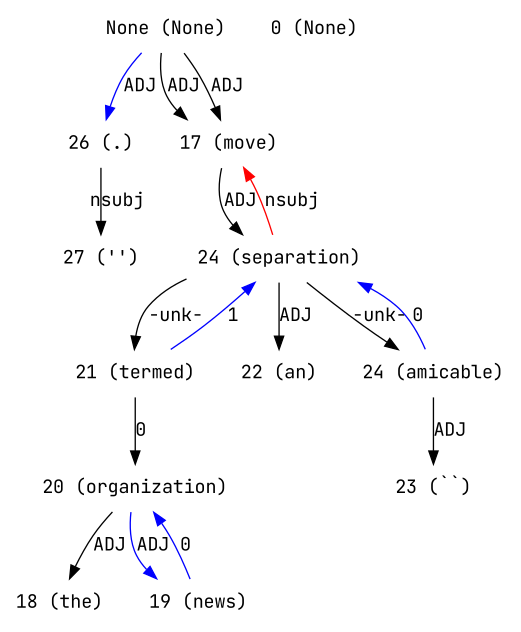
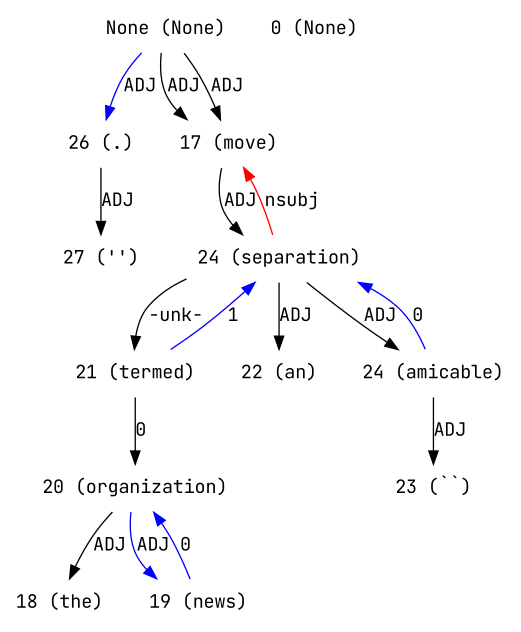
(117, 201) -> (117, 201)
(380, 316) -> (380, 316)
